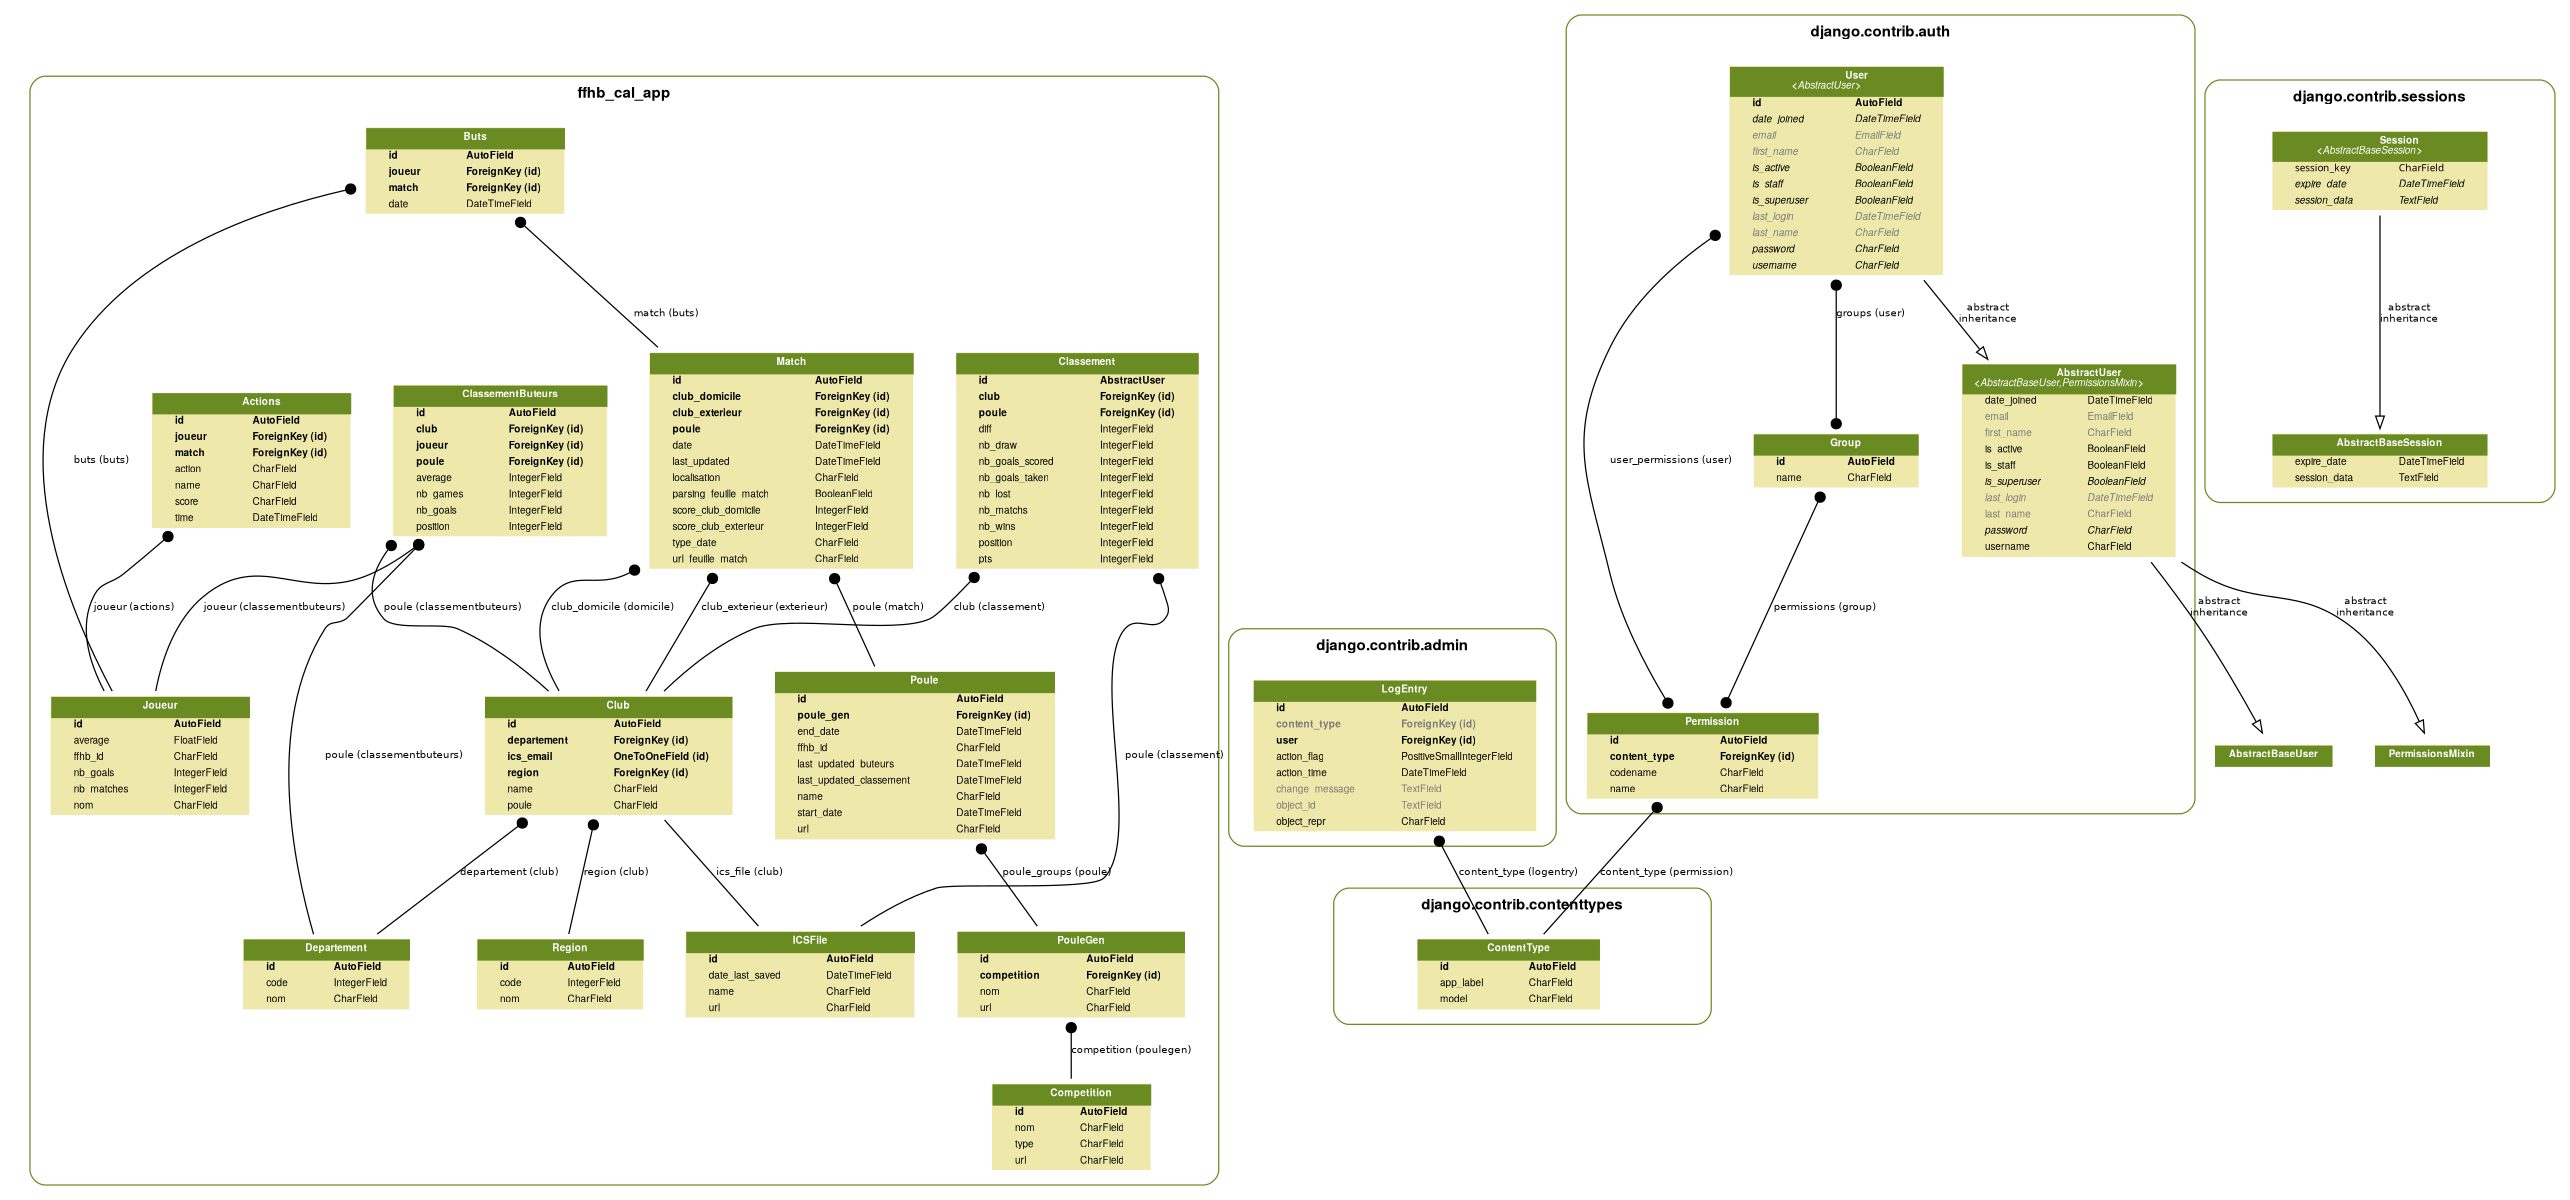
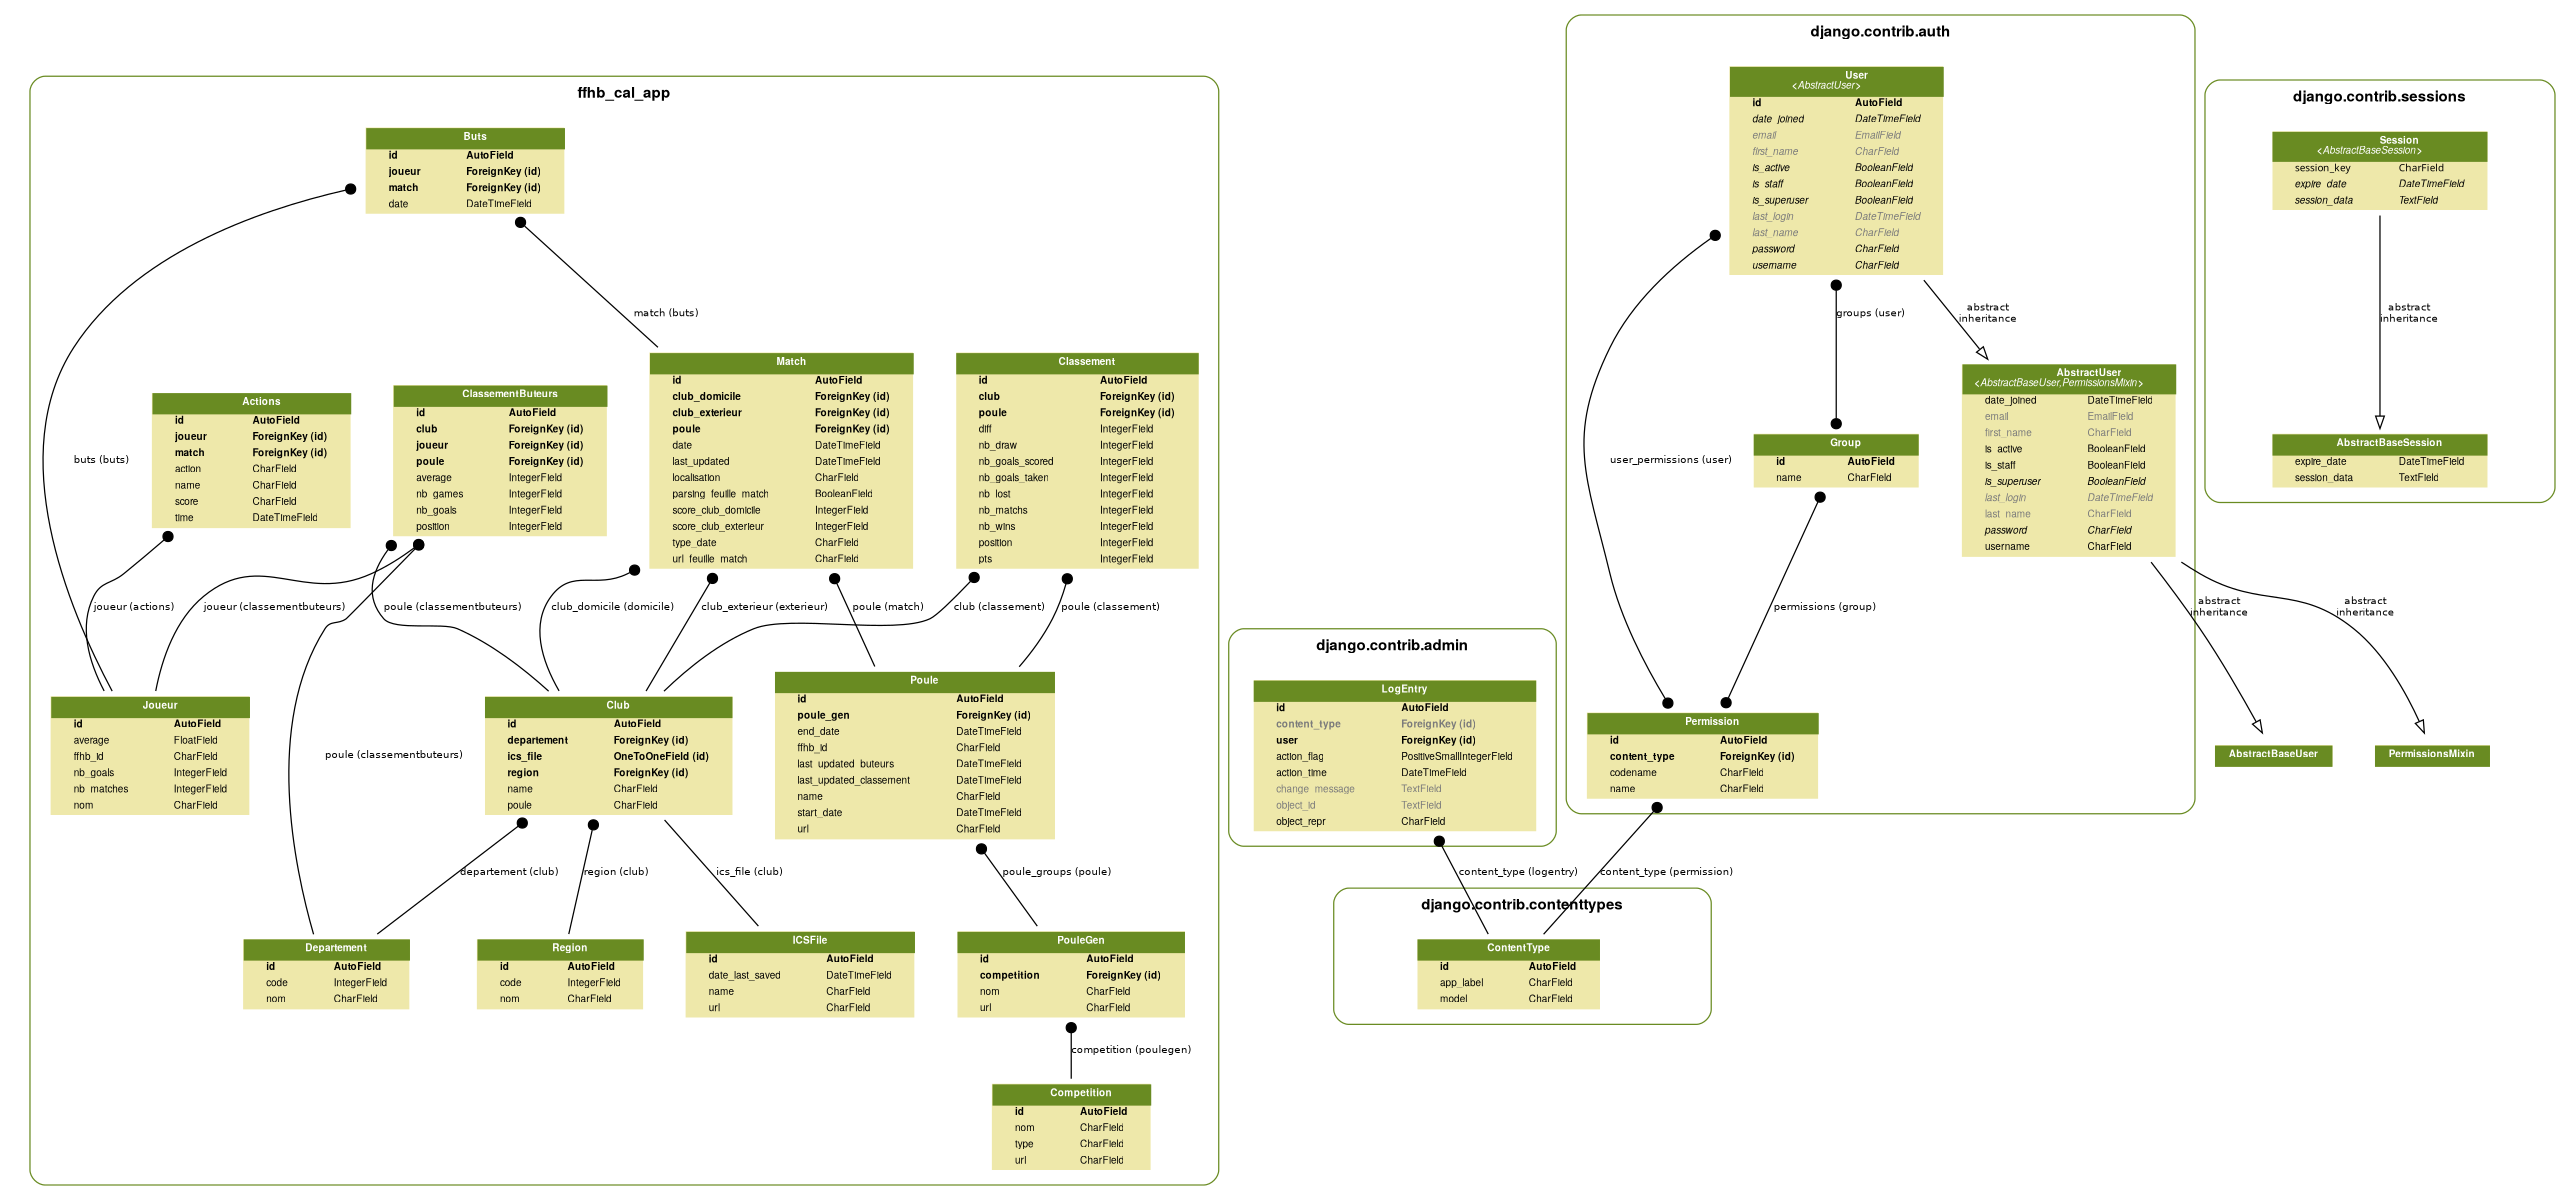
(1132, 381) -> (1124, 381)
(531, 757) -> (525, 757)
(1117, 840) -> (1047, 628)
